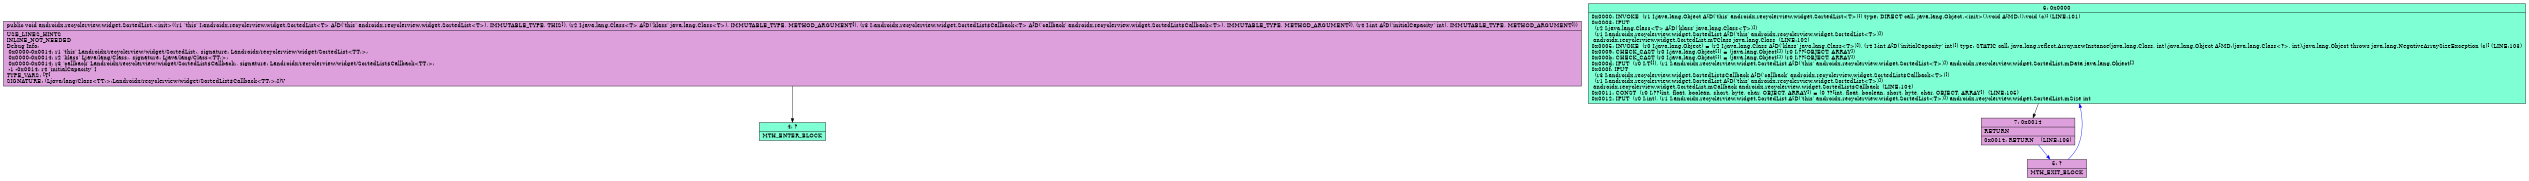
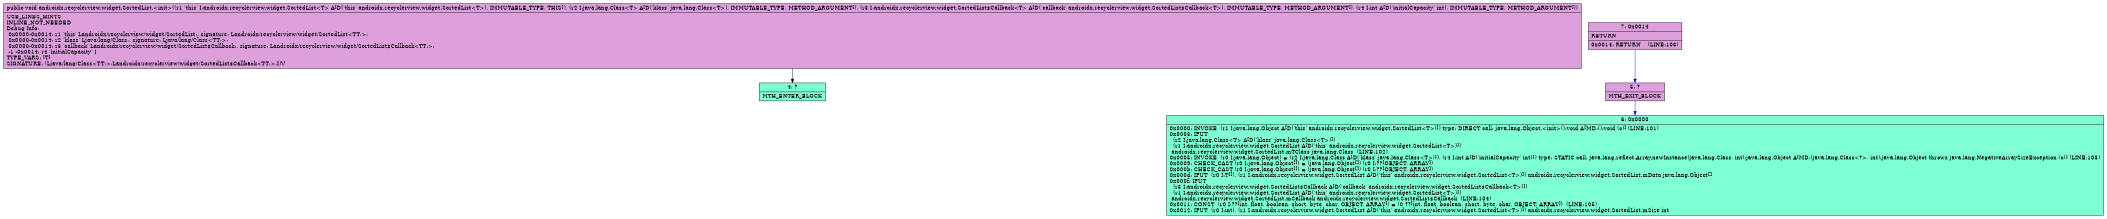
(2036, 109) -> none
